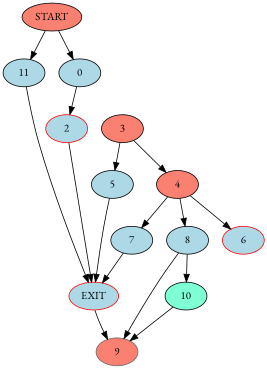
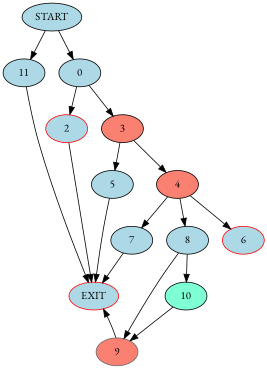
(52, 17) -> (52, 17)
none -> (99, 98)
(99, 321) -> (112, 327)
